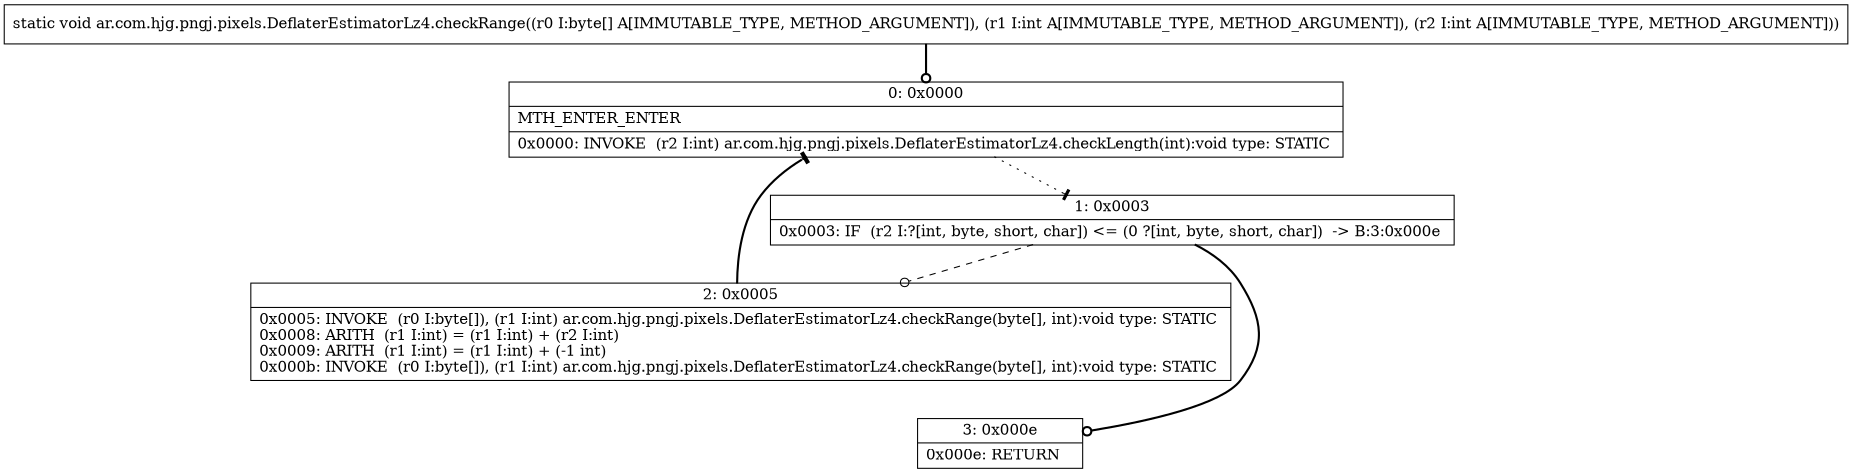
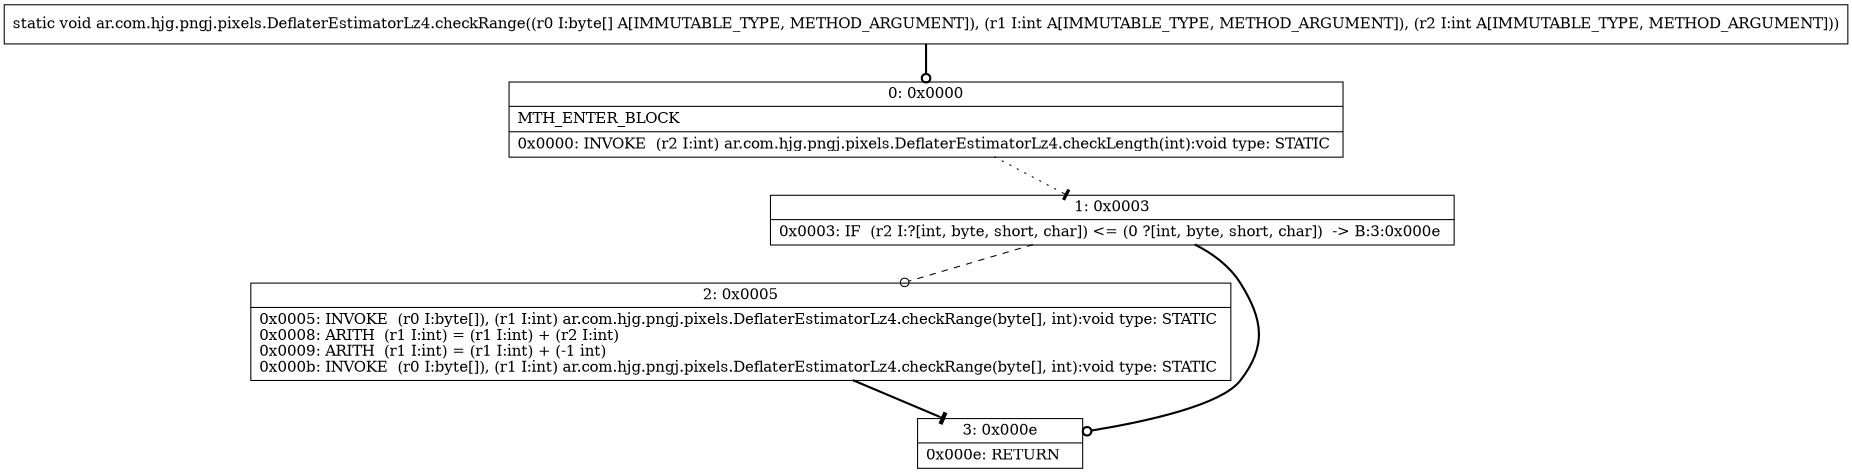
(599, 119) -> (599, 119)
(751, 212) -> (896, 399)
